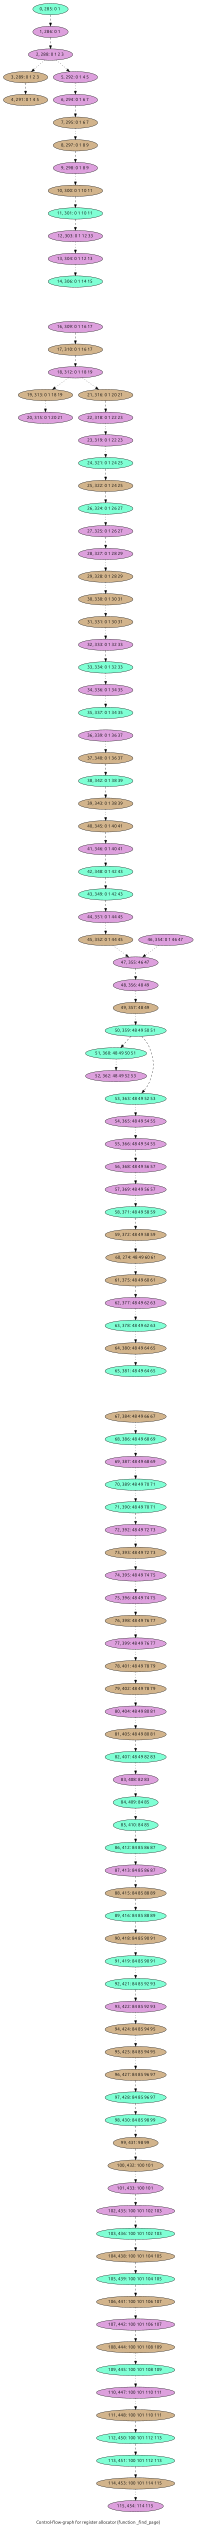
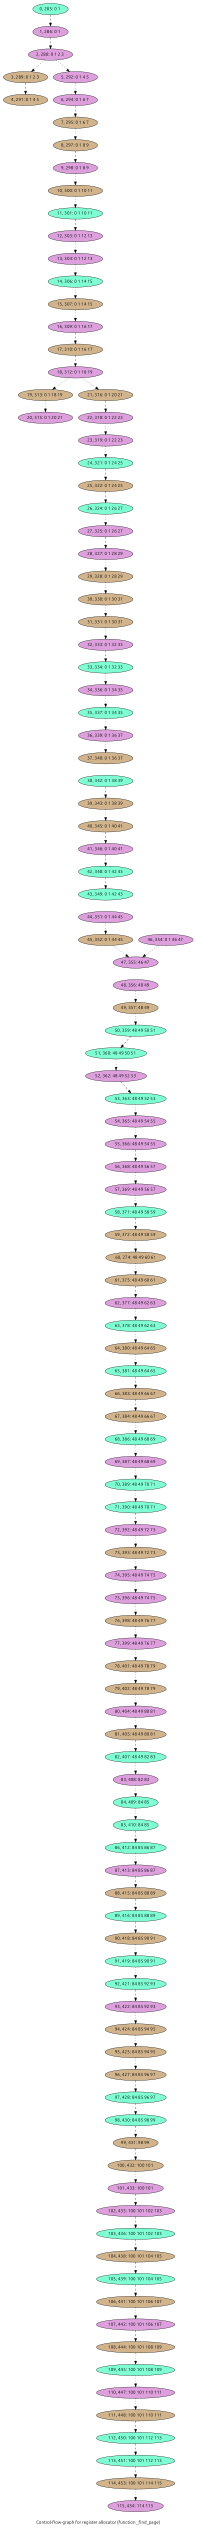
(75, 201) -> (75, 201)
(75, 236) -> (75, 236)
none -> (75, 304)
none -> (106, 723)
(106, 768) -> none
(106, 904) -> none
(136, 972) -> none
(153, 1063) -> (125, 1086)
none -> (136, 1394)
